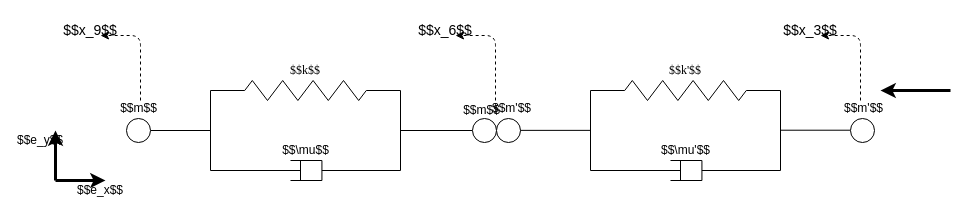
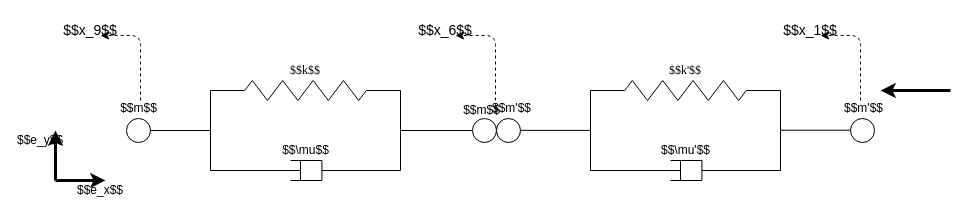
(811, 31) -> (811, 31)
